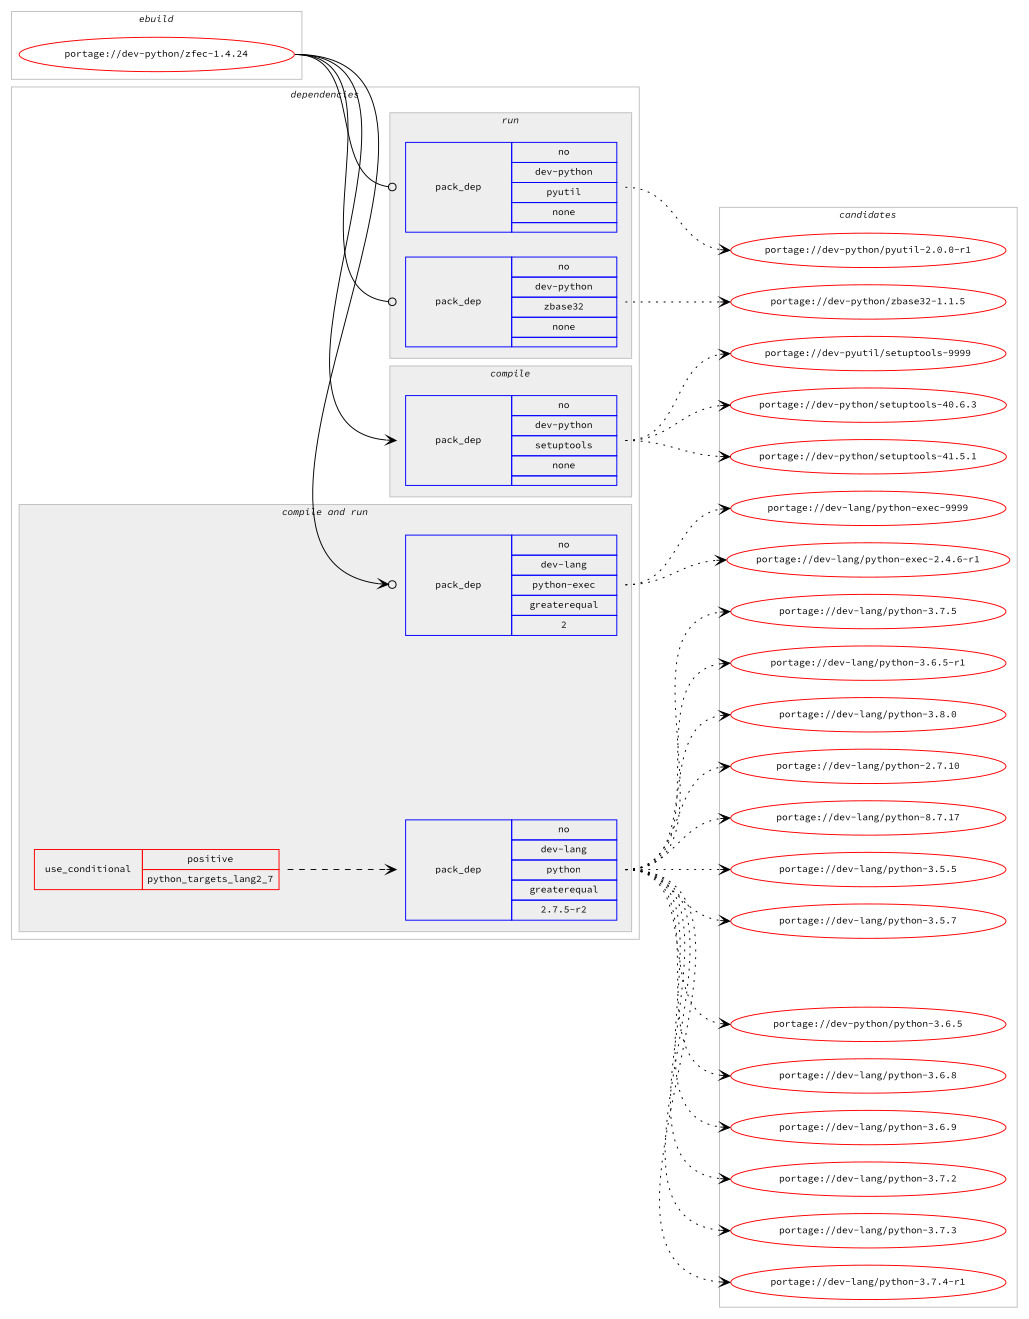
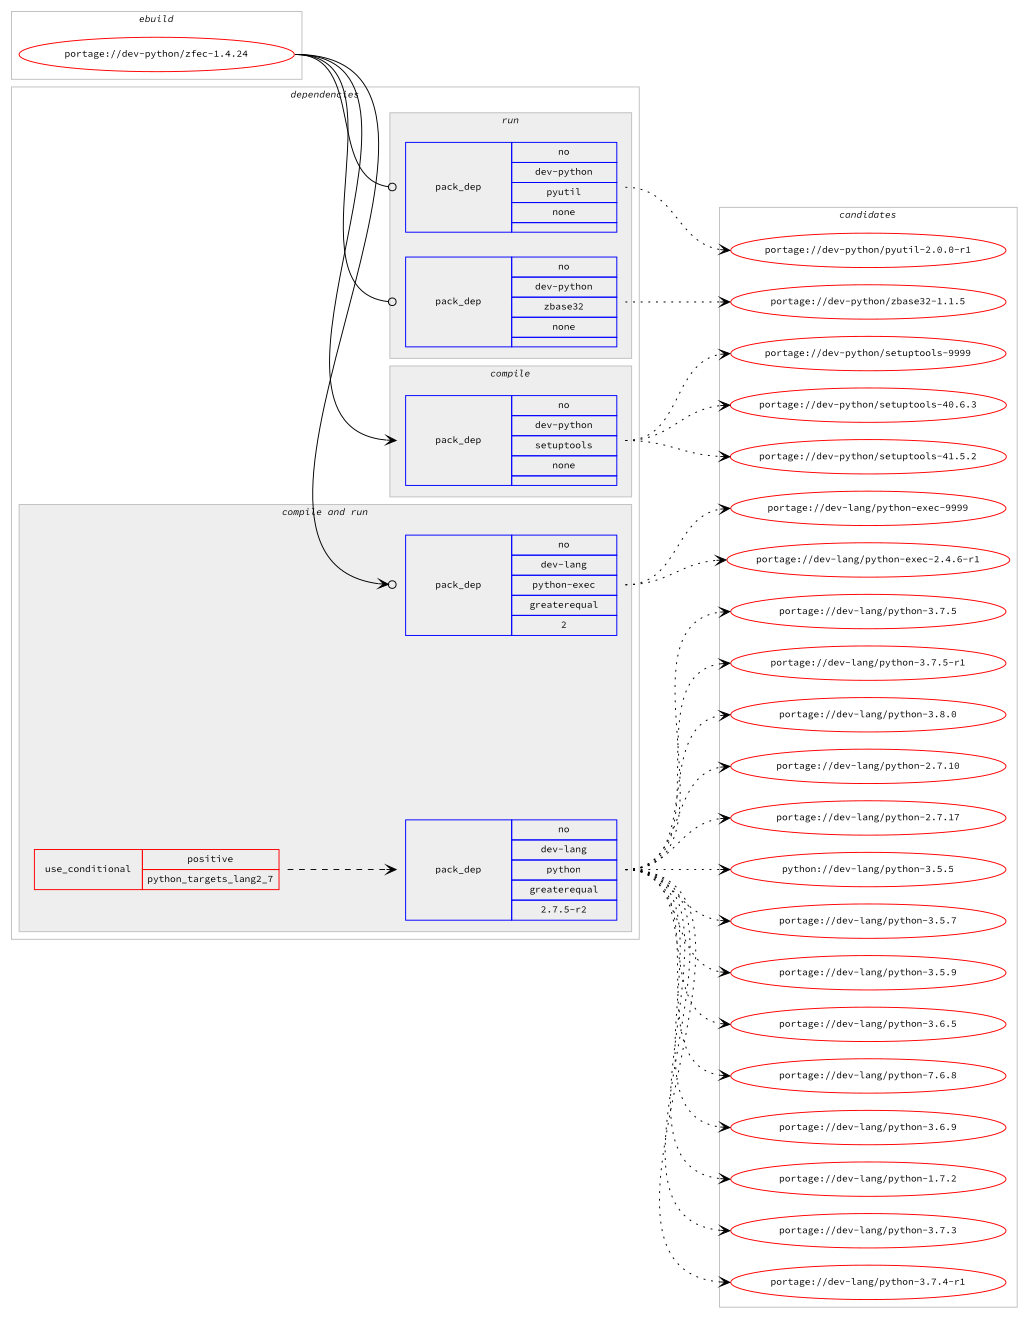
(868, 354) -> (868, 354)
(868, 457) -> (868, 457)
(868, 663) -> (868, 663)
(868, 818) -> (868, 818)
(868, 870) -> (868, 870)
none -> (868, 973)
(868, 1024) -> (868, 1024)
(868, 1076) -> (868, 1076)
(868, 1179) -> (868, 1179)
